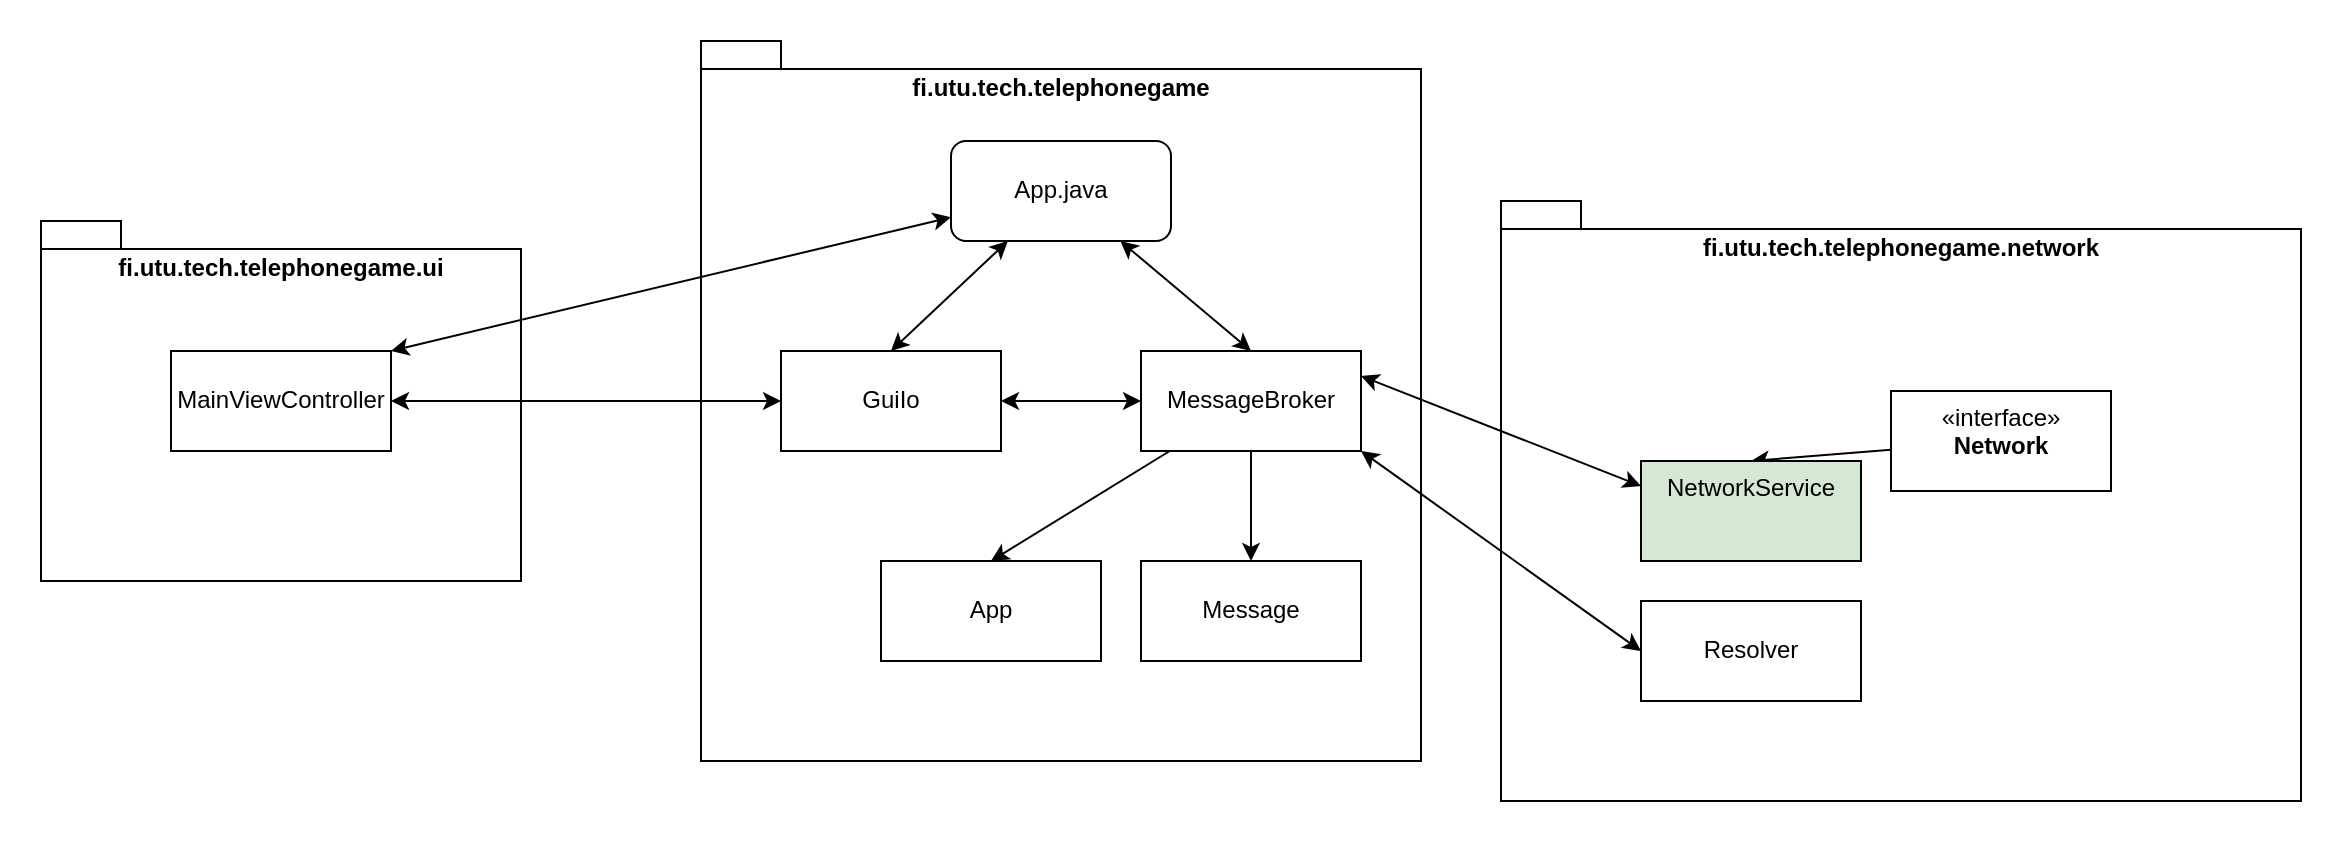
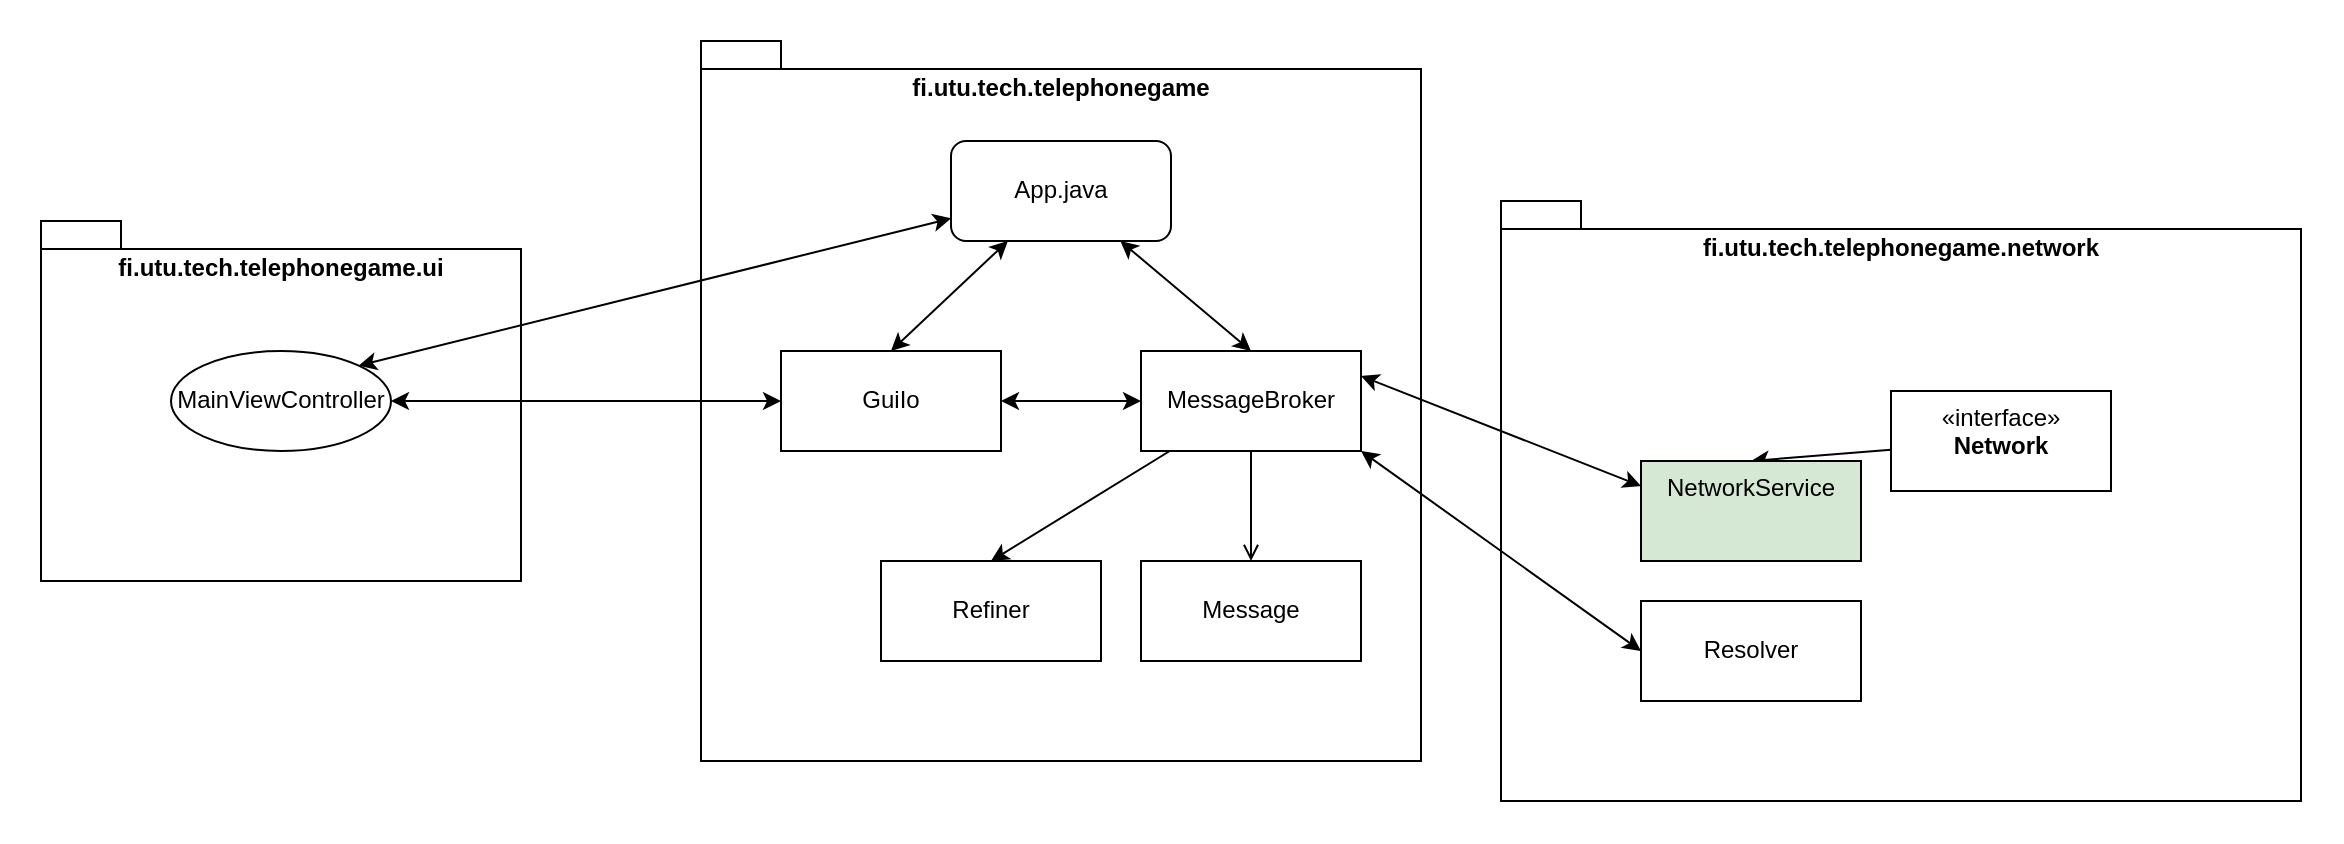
(281, 401) -> (281, 401)
(1251, 546) -> (1251, 548)
(992, 611) -> (992, 611)
